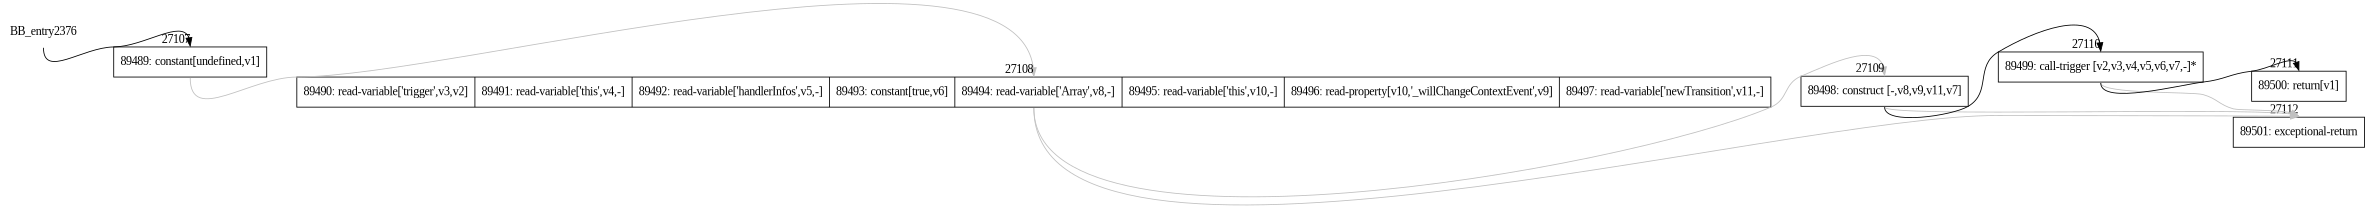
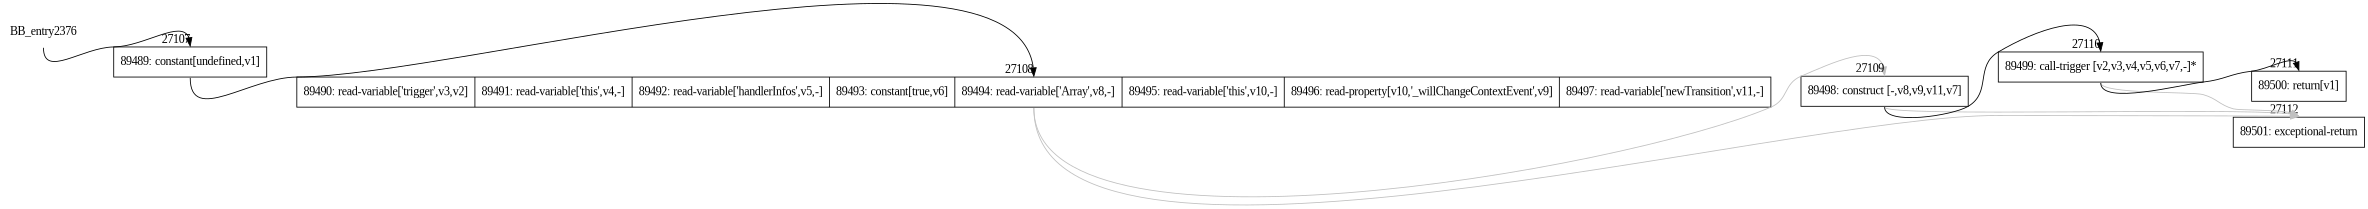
(615, 31) -> (615, 31)
